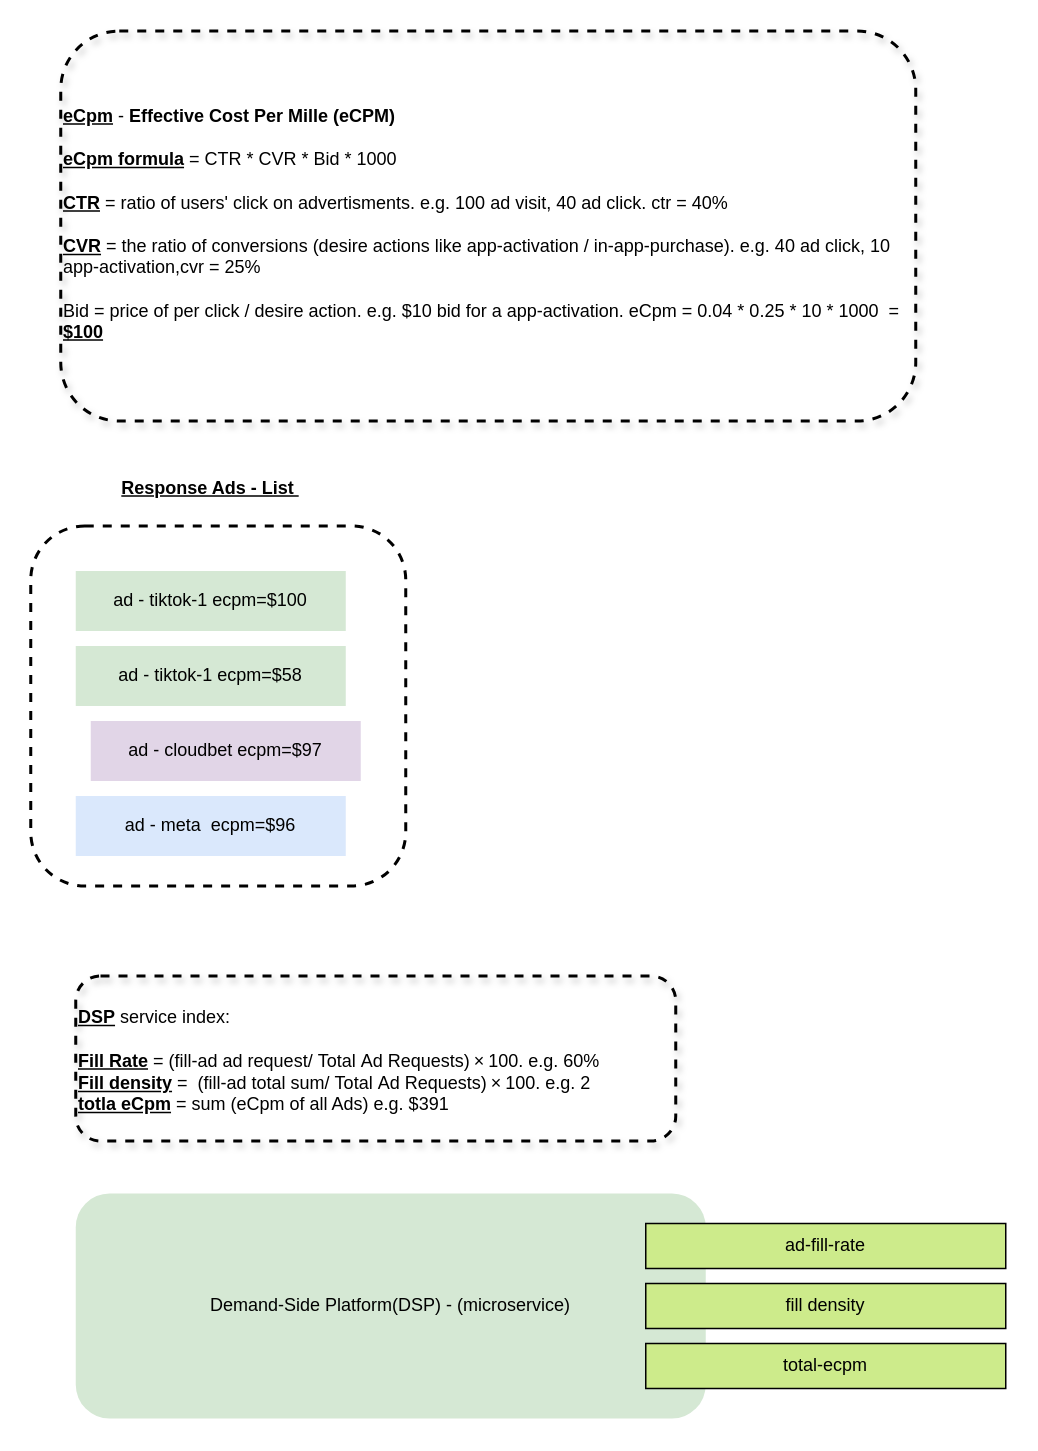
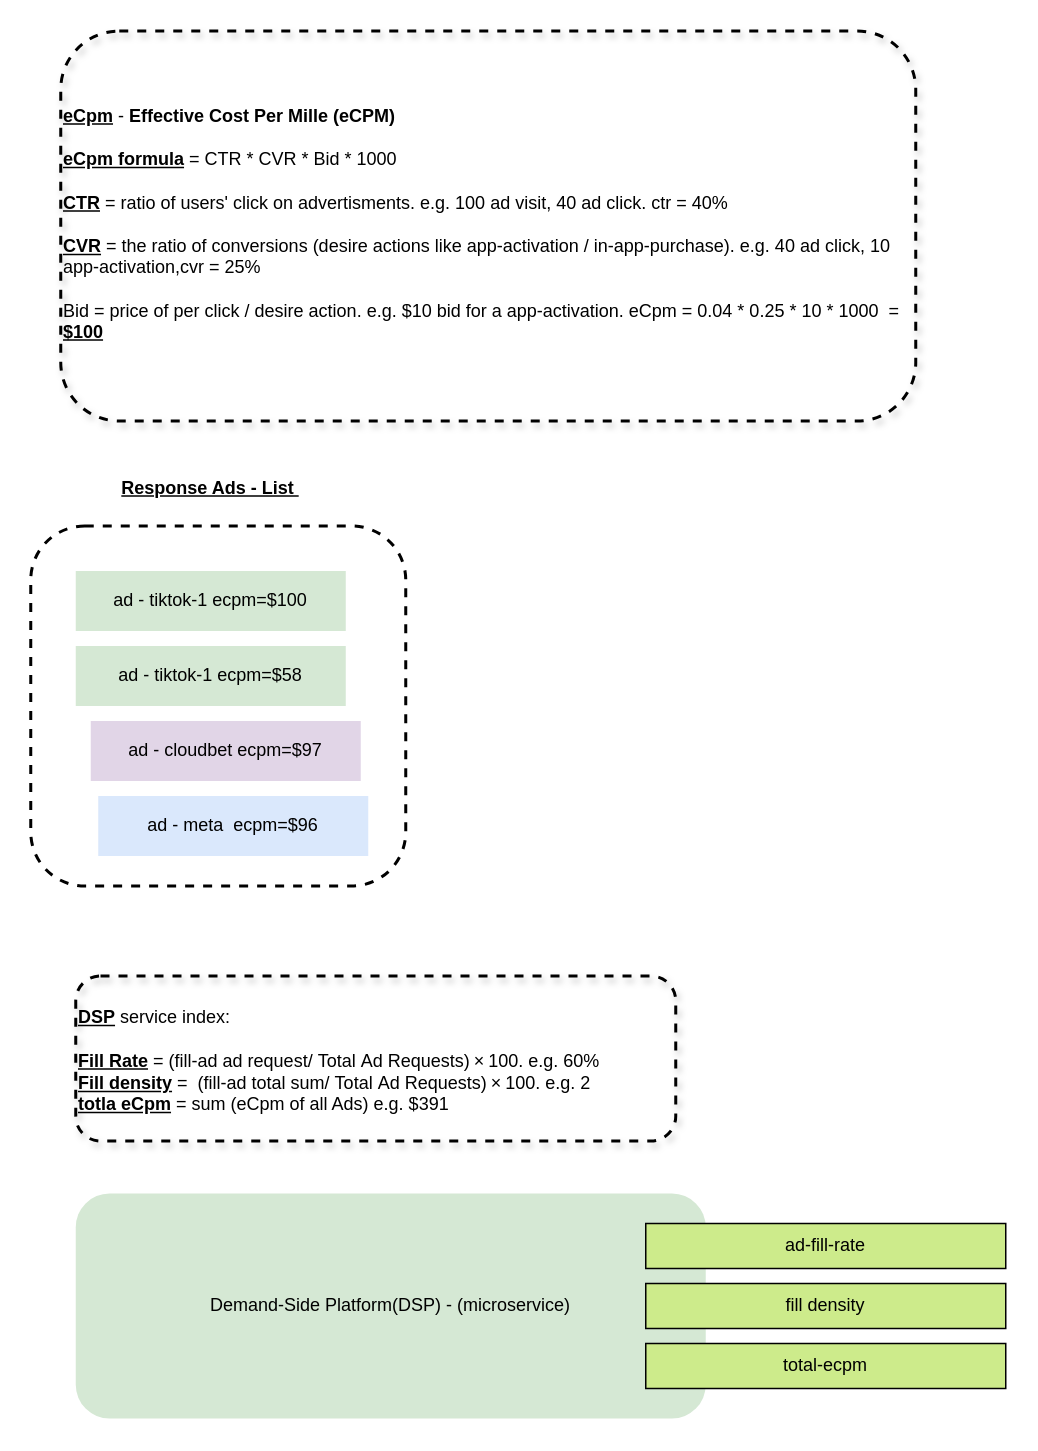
(211, 826) -> (233, 826)
